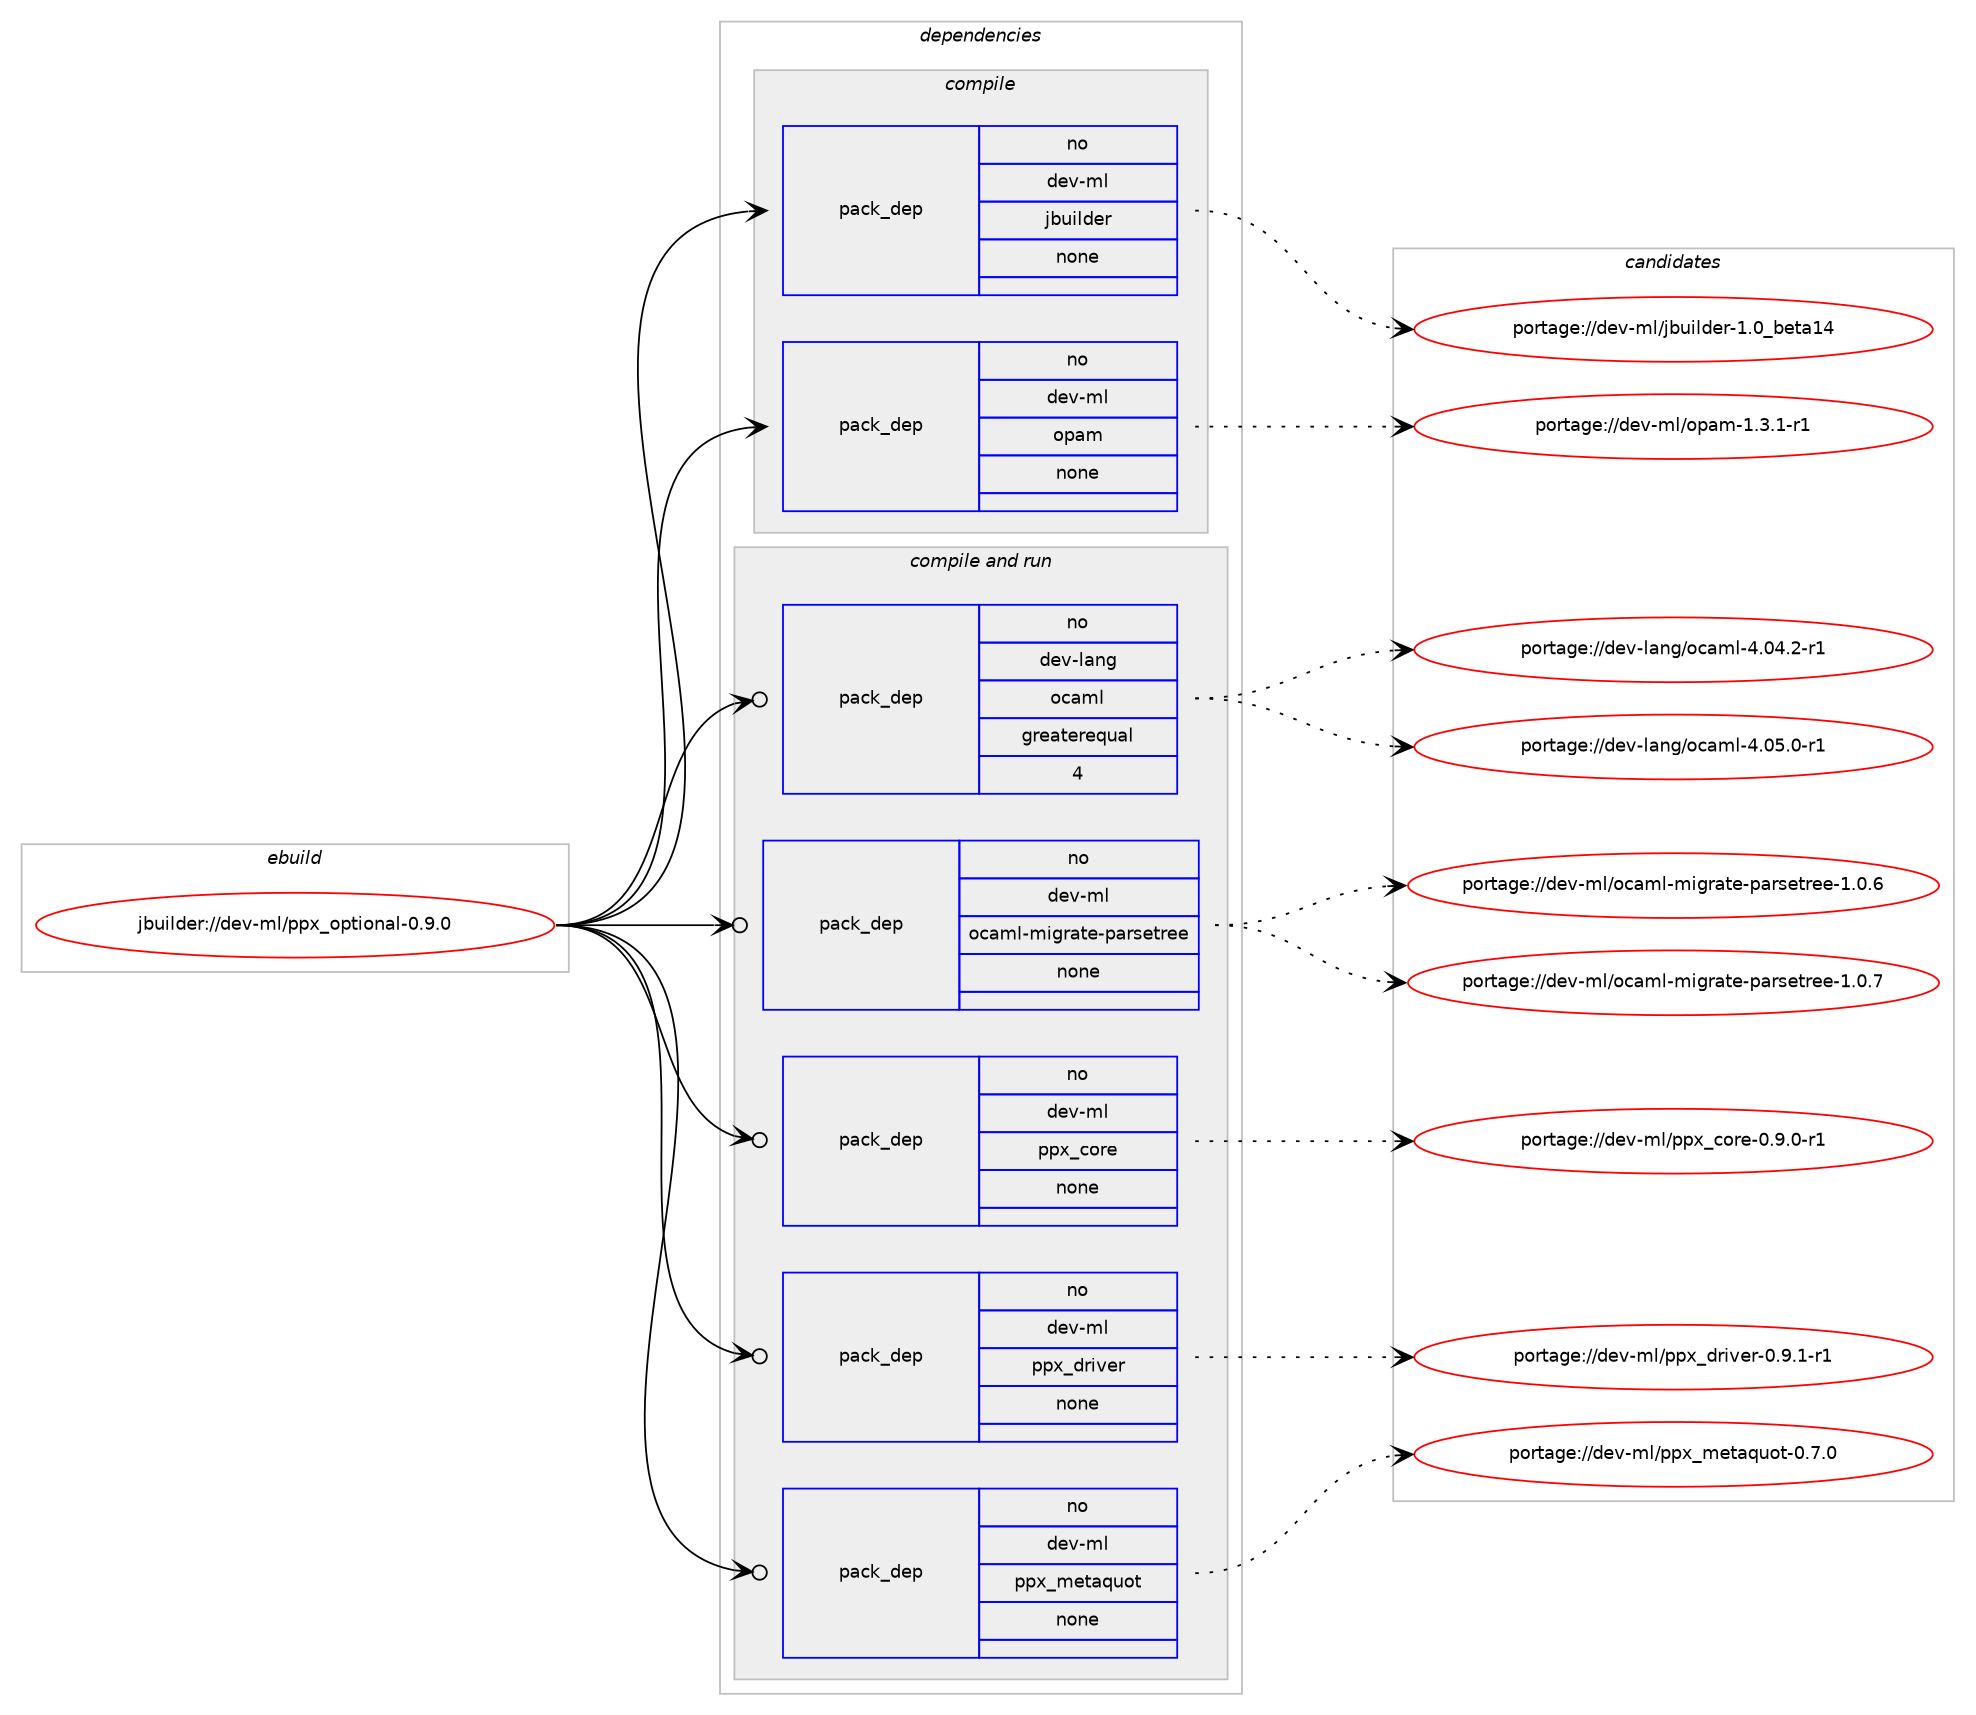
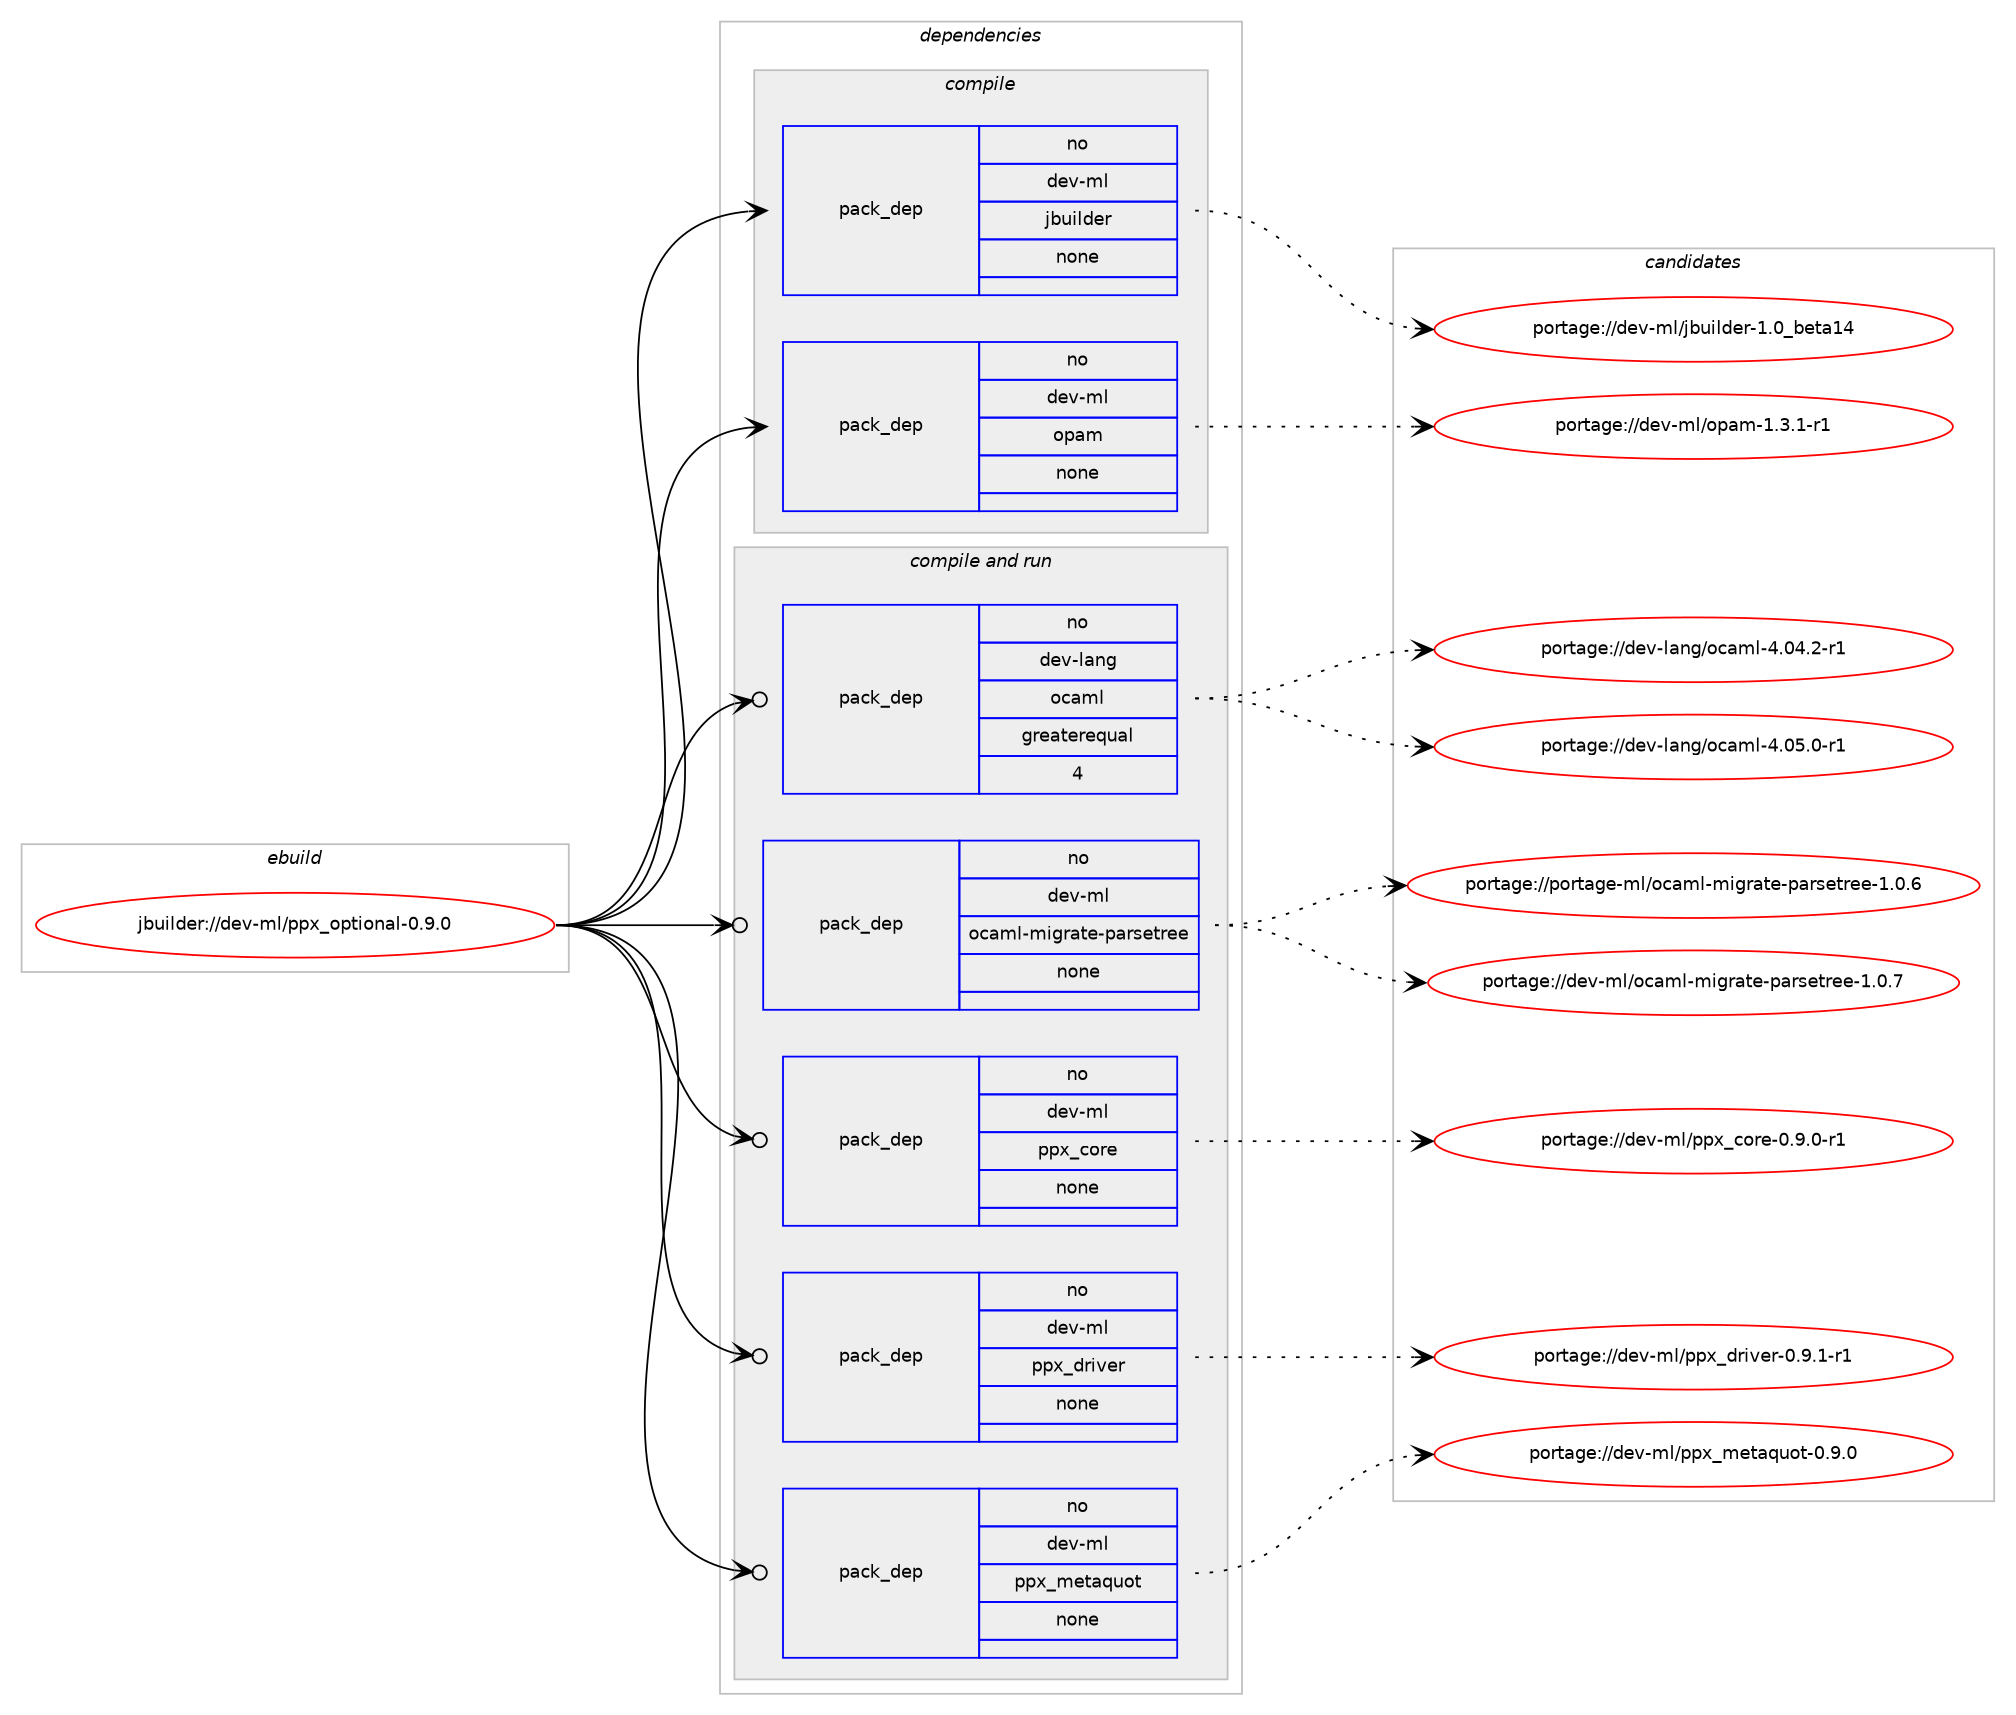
(1674, 886) -> (1694, 886)
(1674, 1454) -> (1694, 1454)
